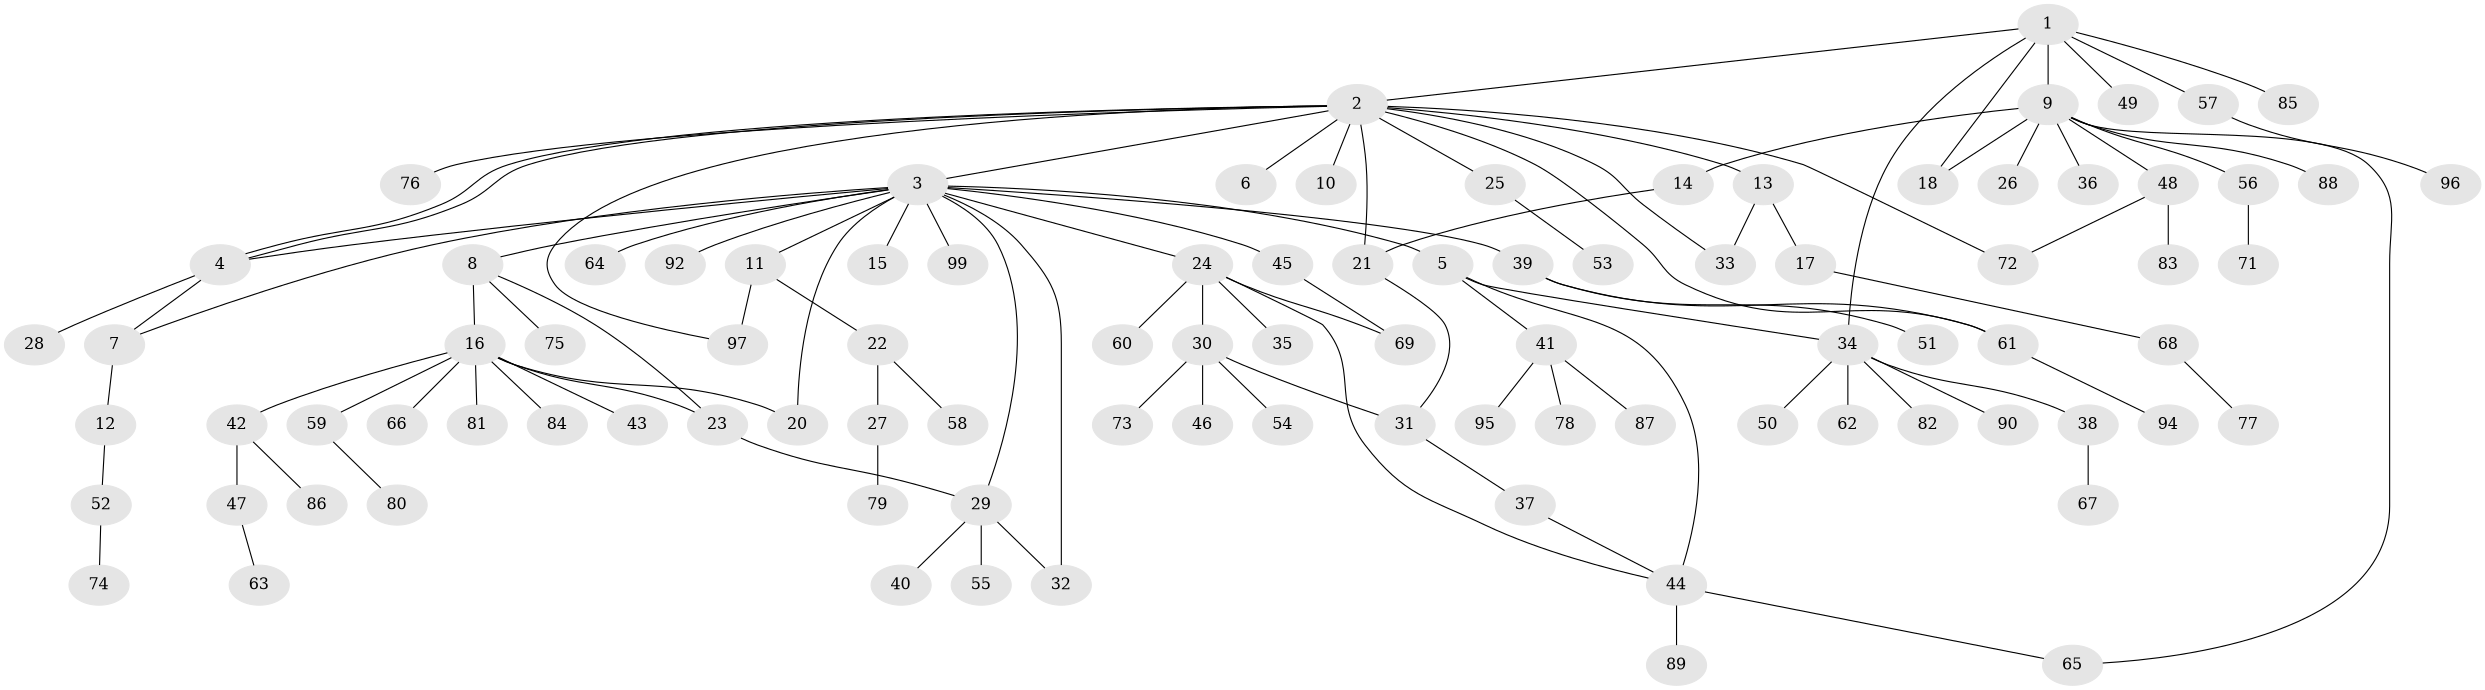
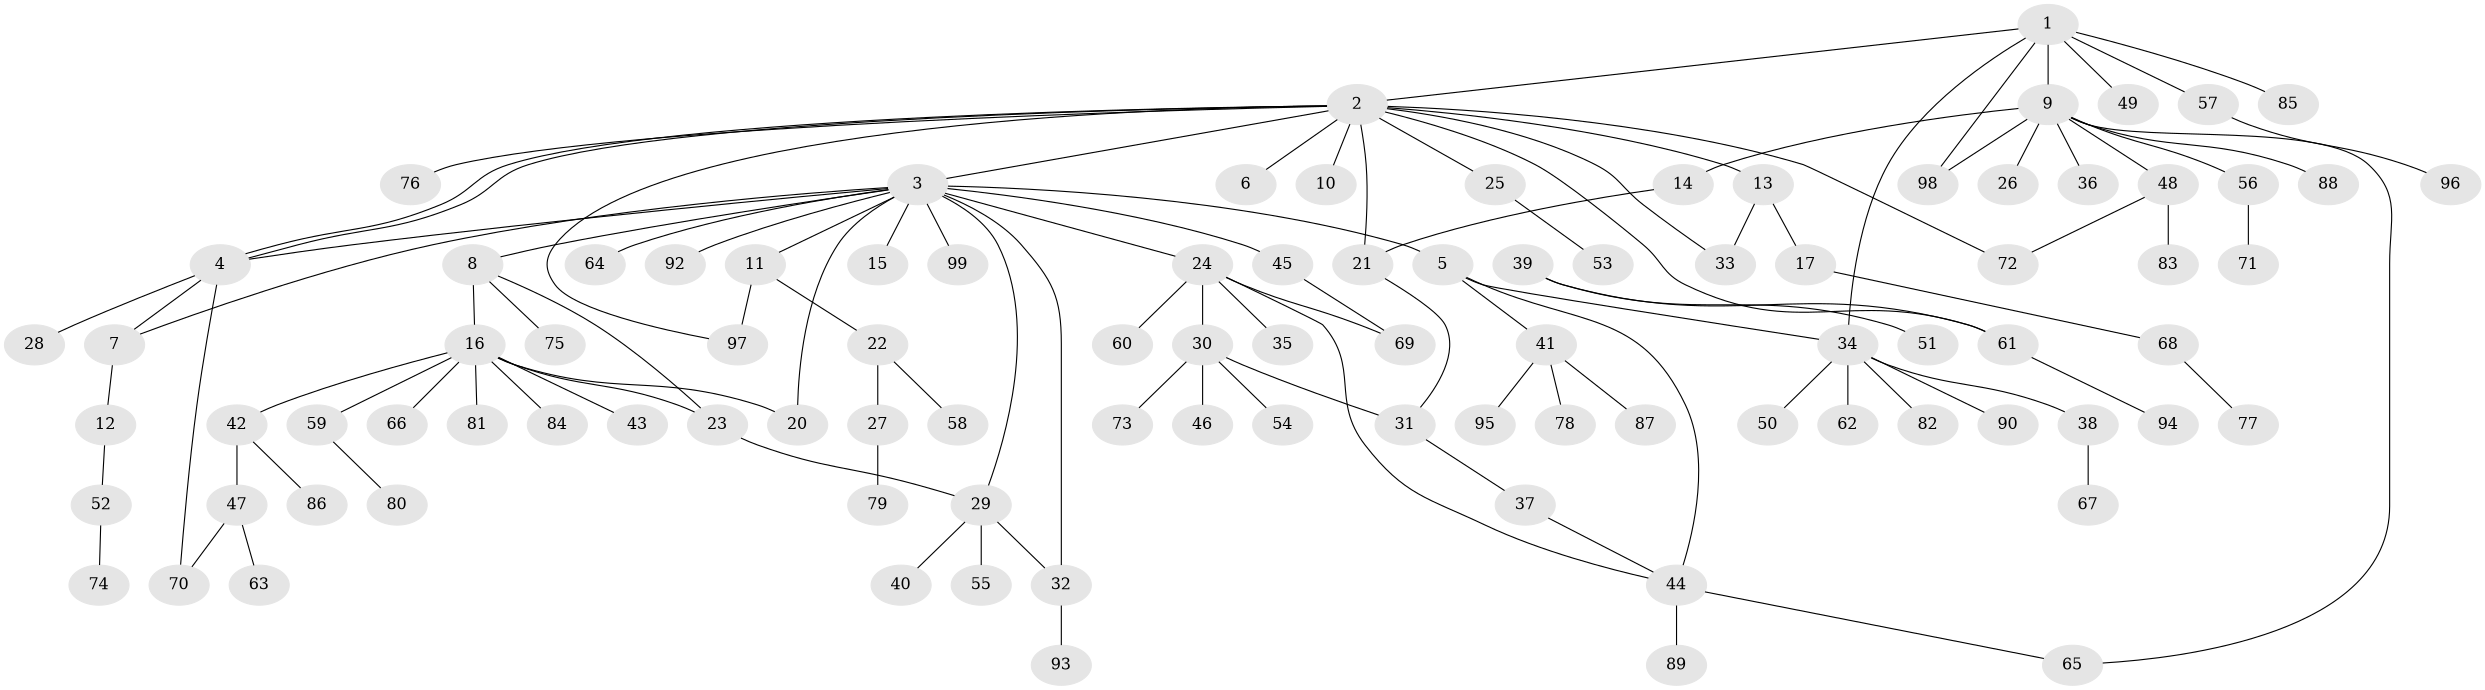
(1928, 185) -> (1928, 185)
(1336, 221) -> none
none -> (179, 585)
none -> (1061, 665)
